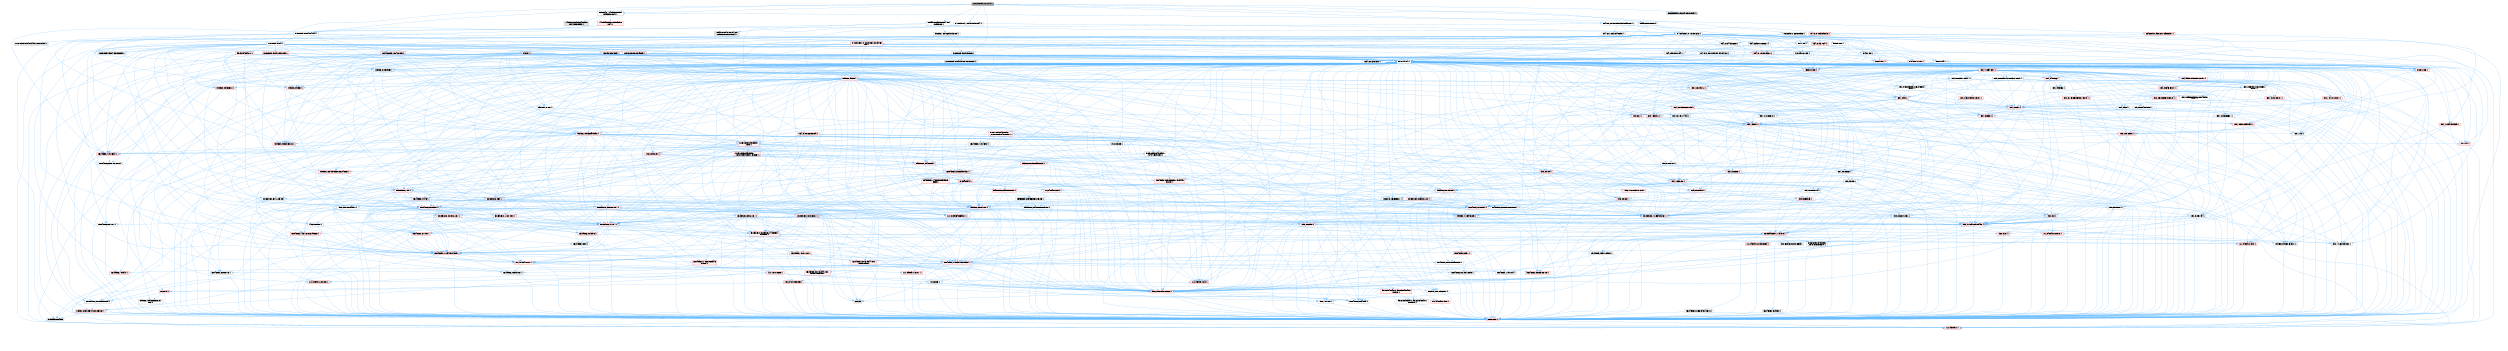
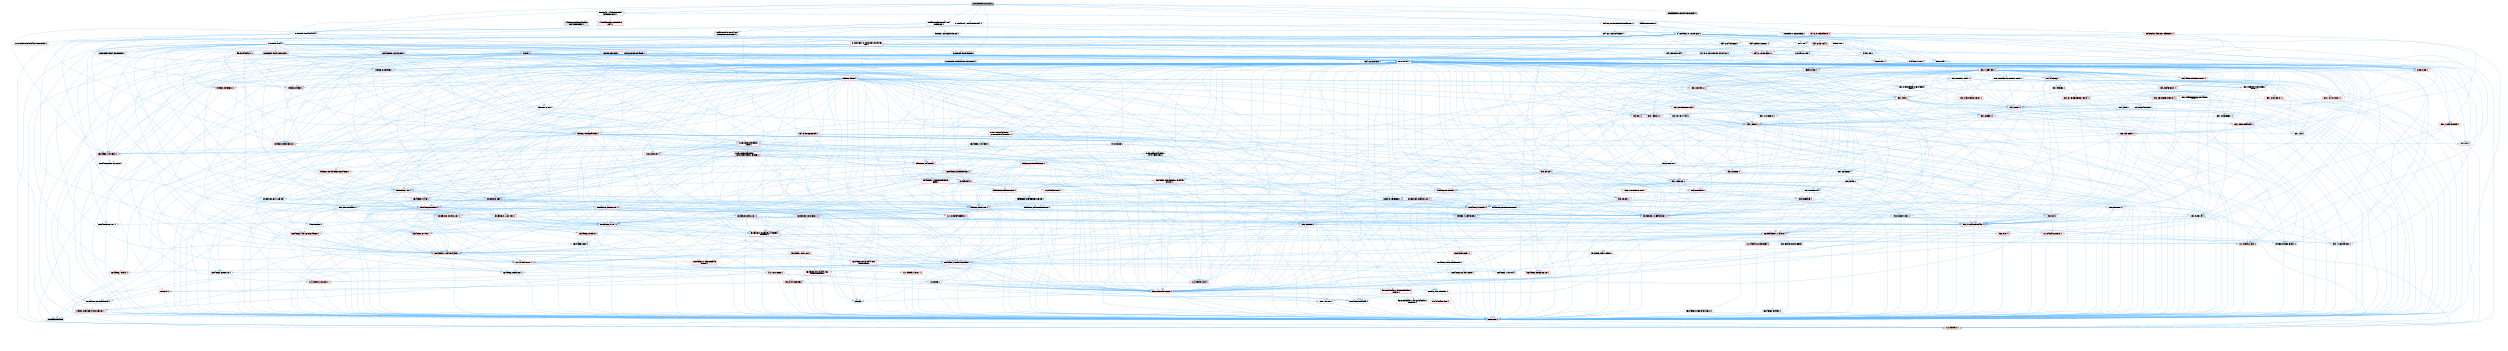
(2264, 93) -> (2255, 108)
(1817, 244) -> none
(151, 302) -> none
